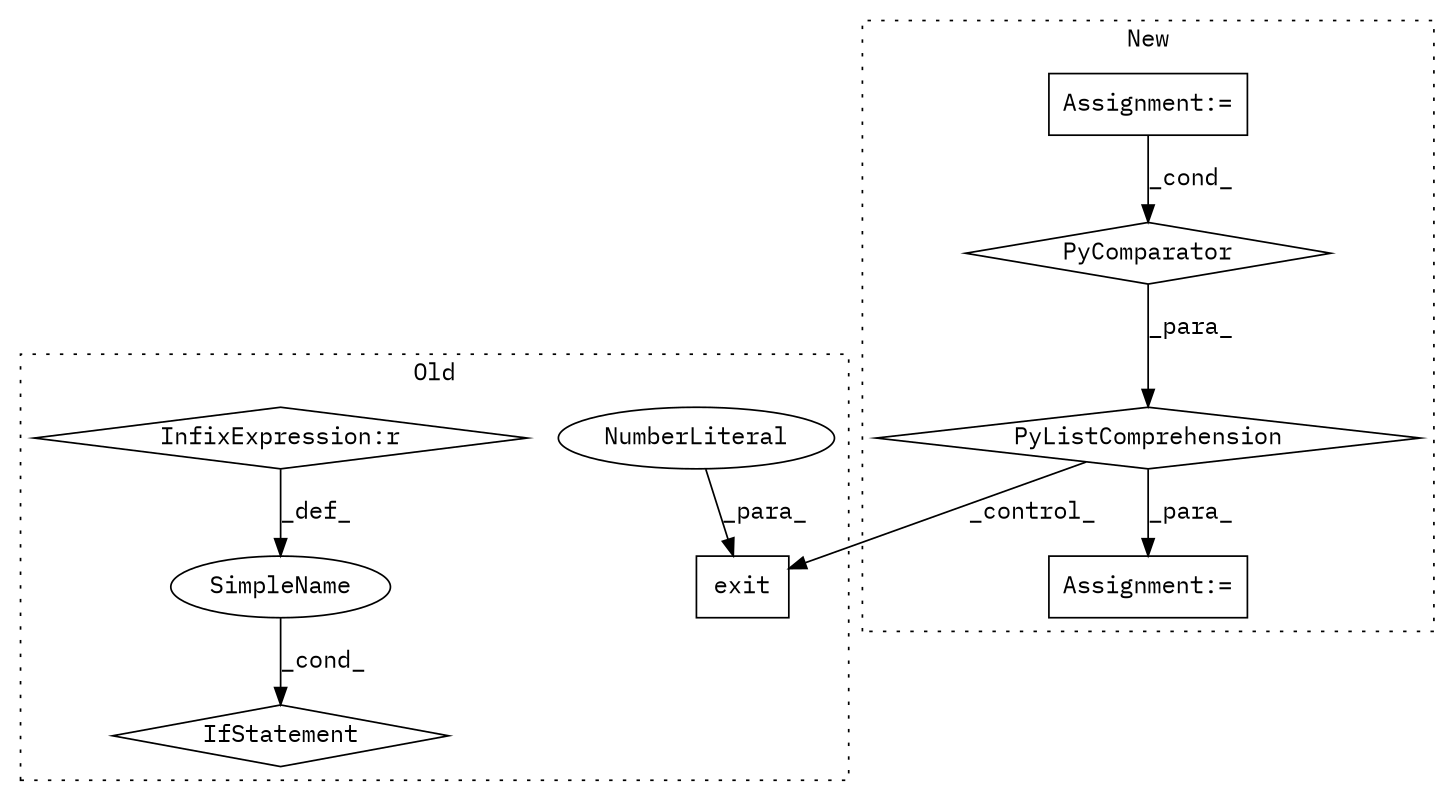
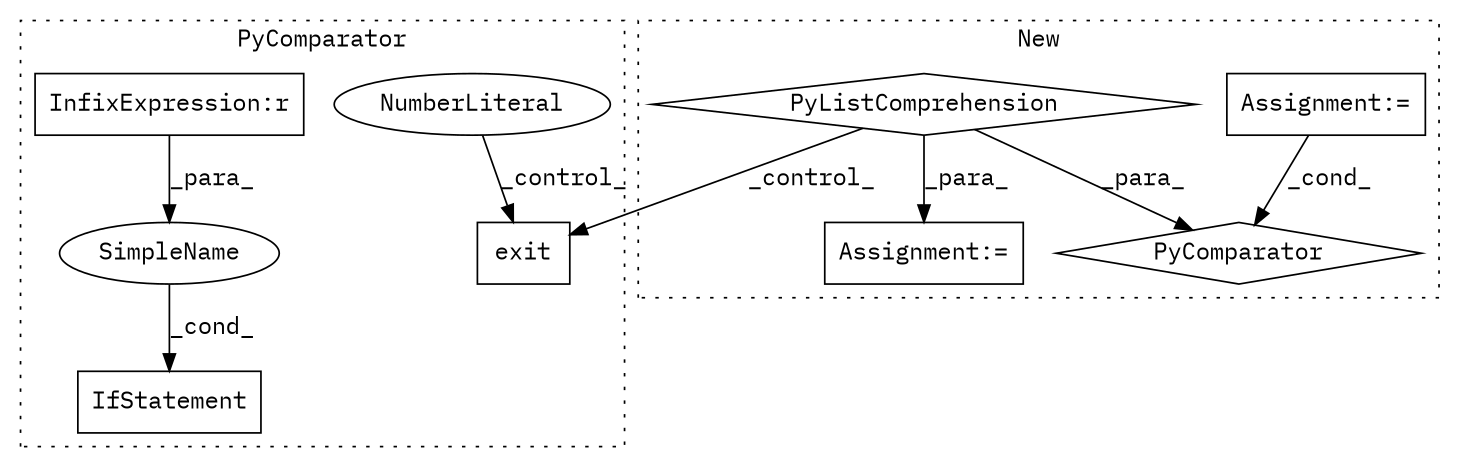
(1148, 337) -> (1076, 176)
(435, 374) -> (323, 40)
(281, 438) -> (169, 104)
(317, 512) -> (212, 179)
(765, 512) -> (564, 179)
(281, 736) -> (169, 402)
